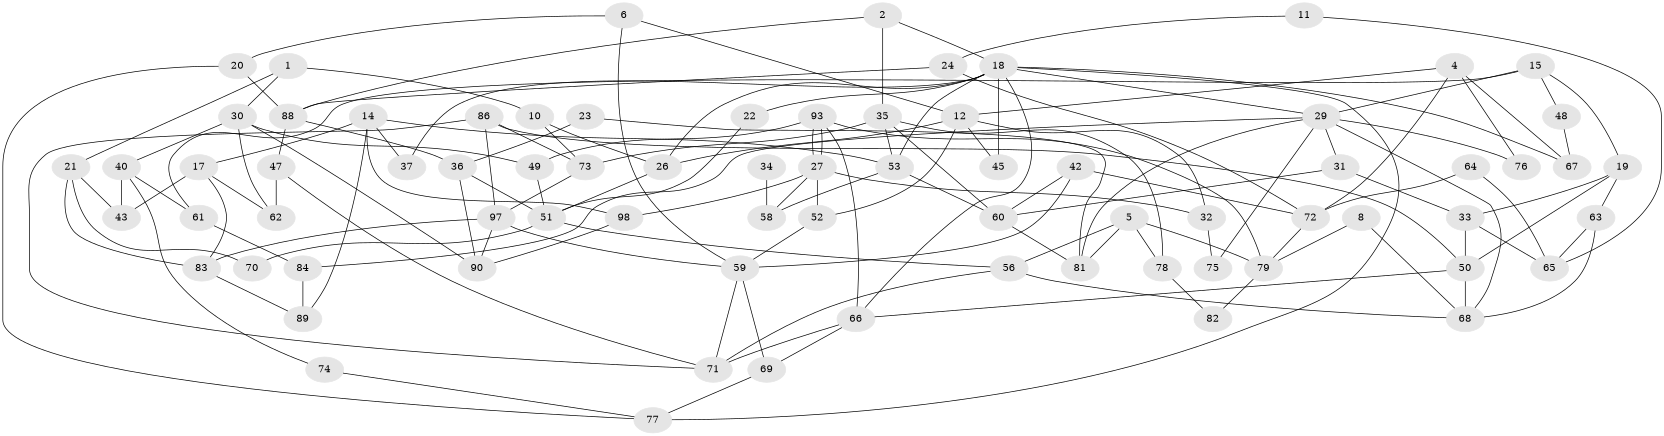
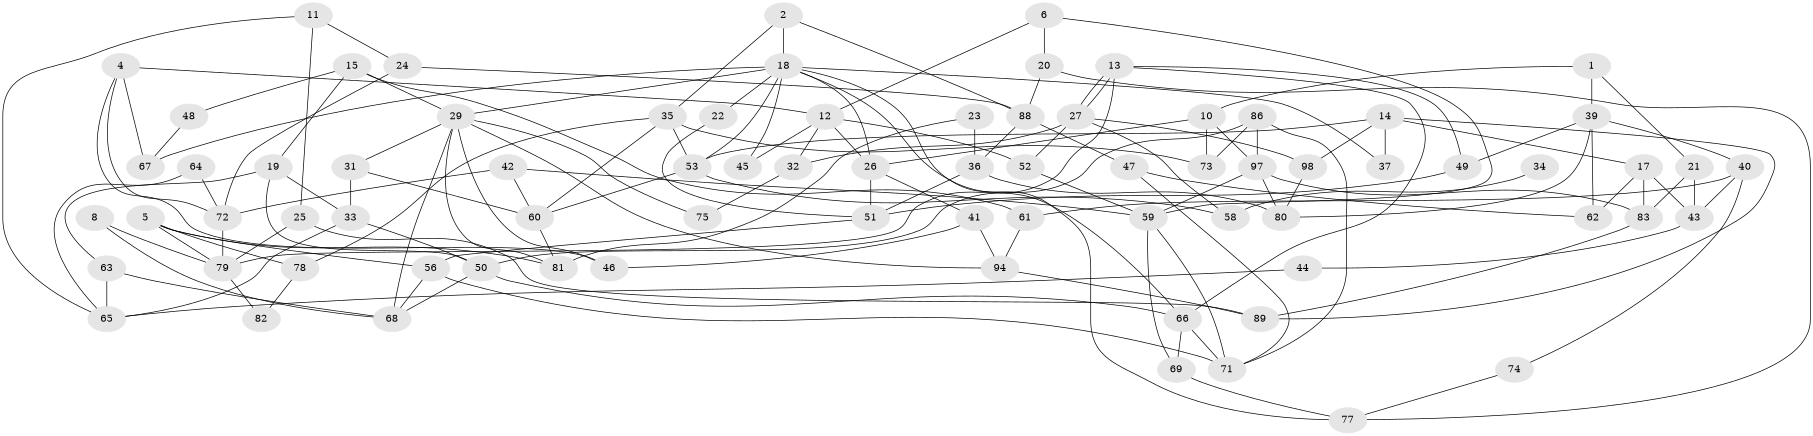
(238, 117) -> (1592, 117)
(817, 117) -> (1115, 66)
(1522, 167) -> (609, 268)
(545, 190) -> (1237, 147)
none -> (300, 218)
none -> (975, 218)
(252, 268) -> none
(303, 268) -> (1000, 268)
(477, 268) -> (1281, 218)
none -> (1303, 268)
